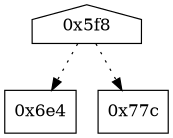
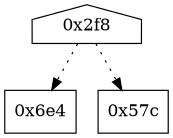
(87, 26) -> (87, 26)
(133, 112) -> (133, 112)
